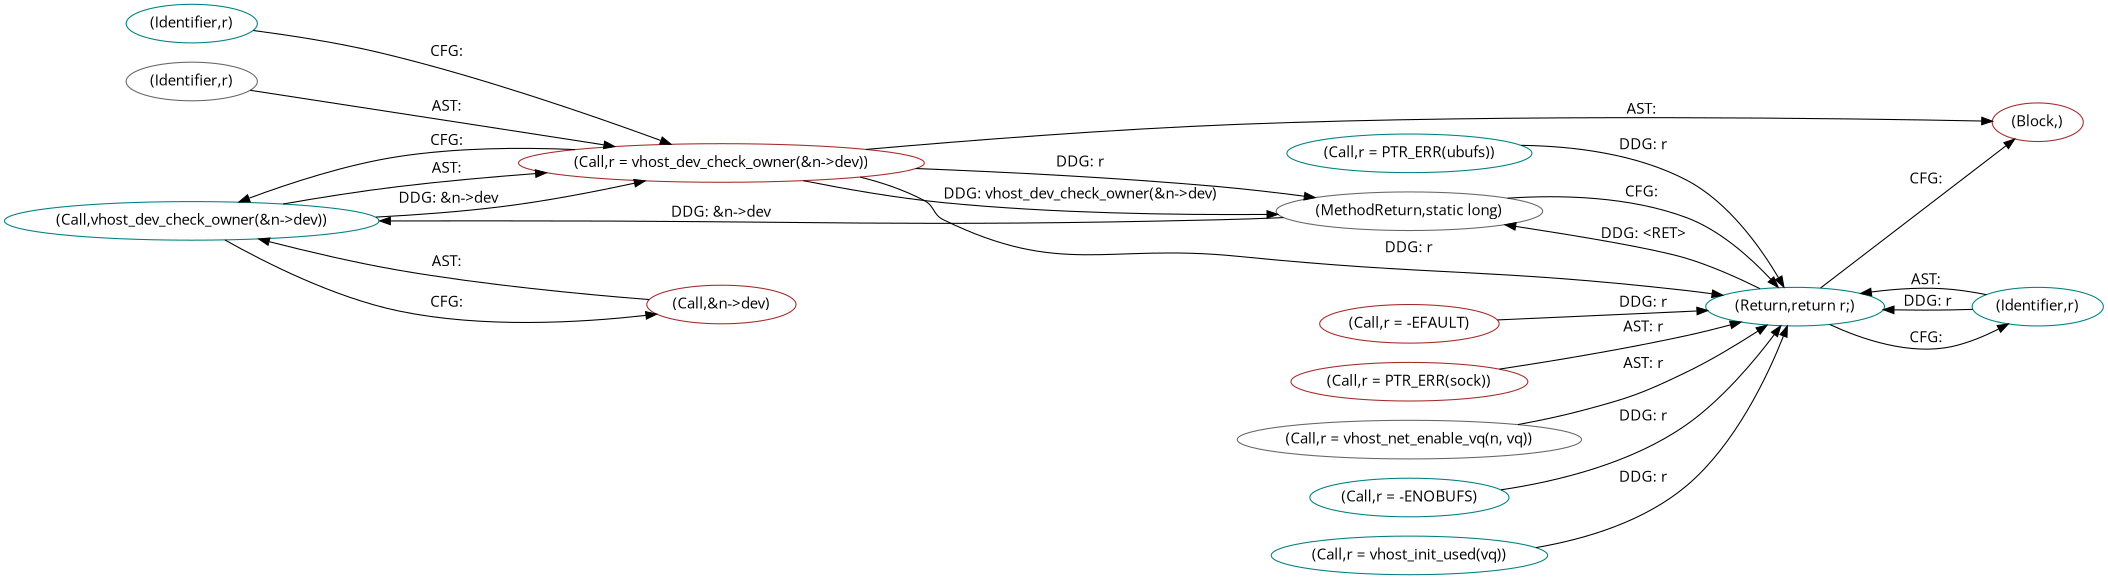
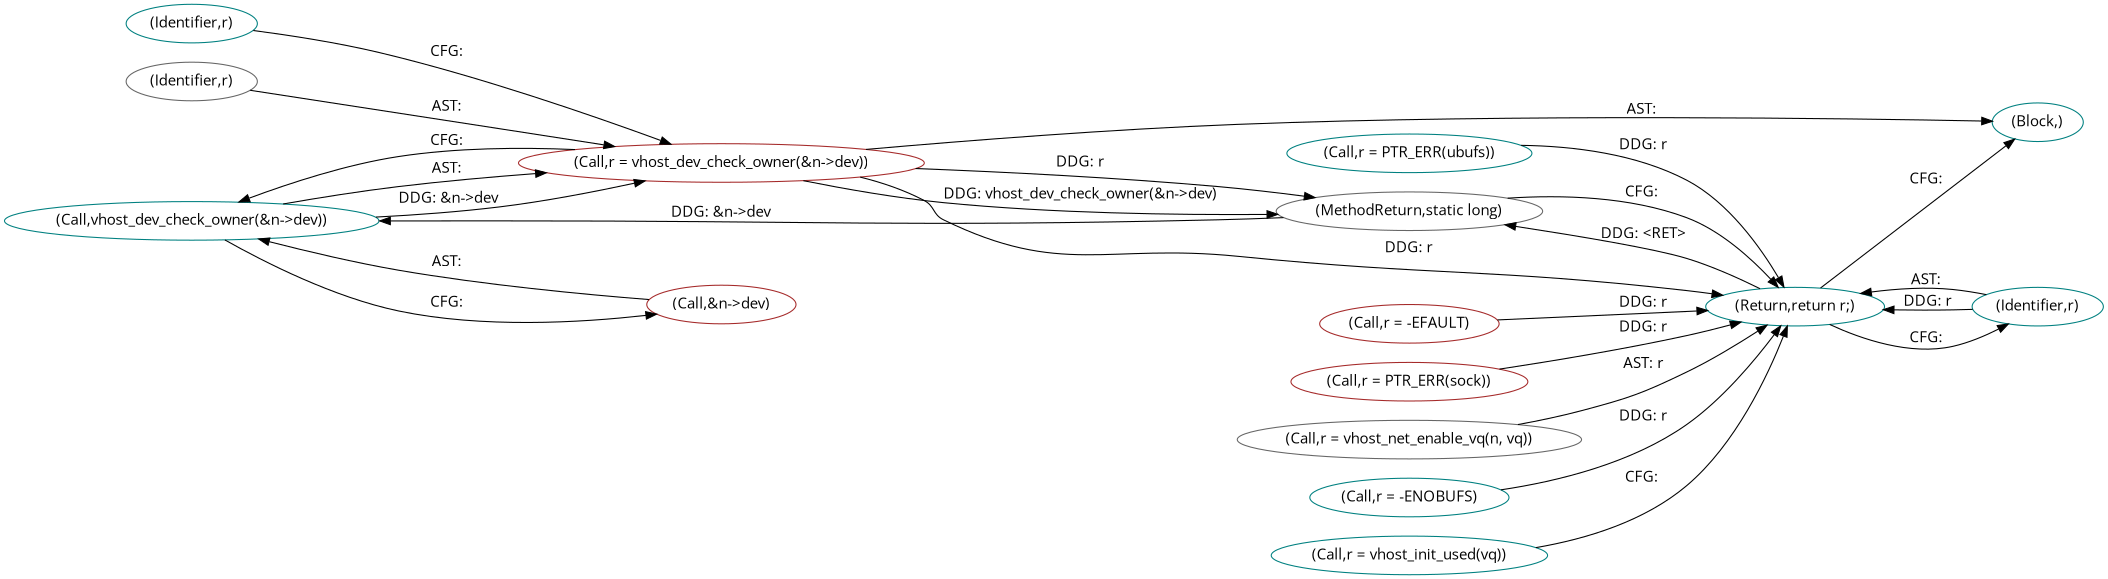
(2038, 122) -> (2038, 122)
(1644, 328) -> (1644, 328)
(1644, 478) -> (1644, 478)
